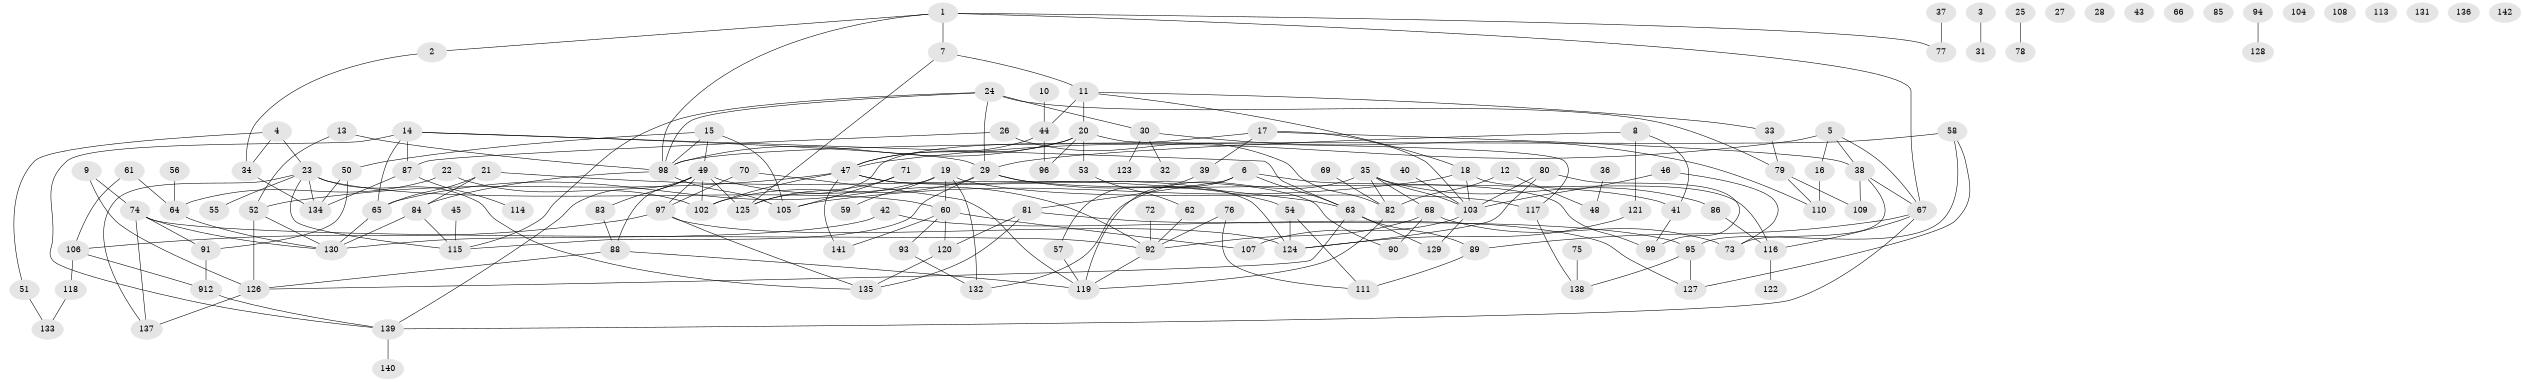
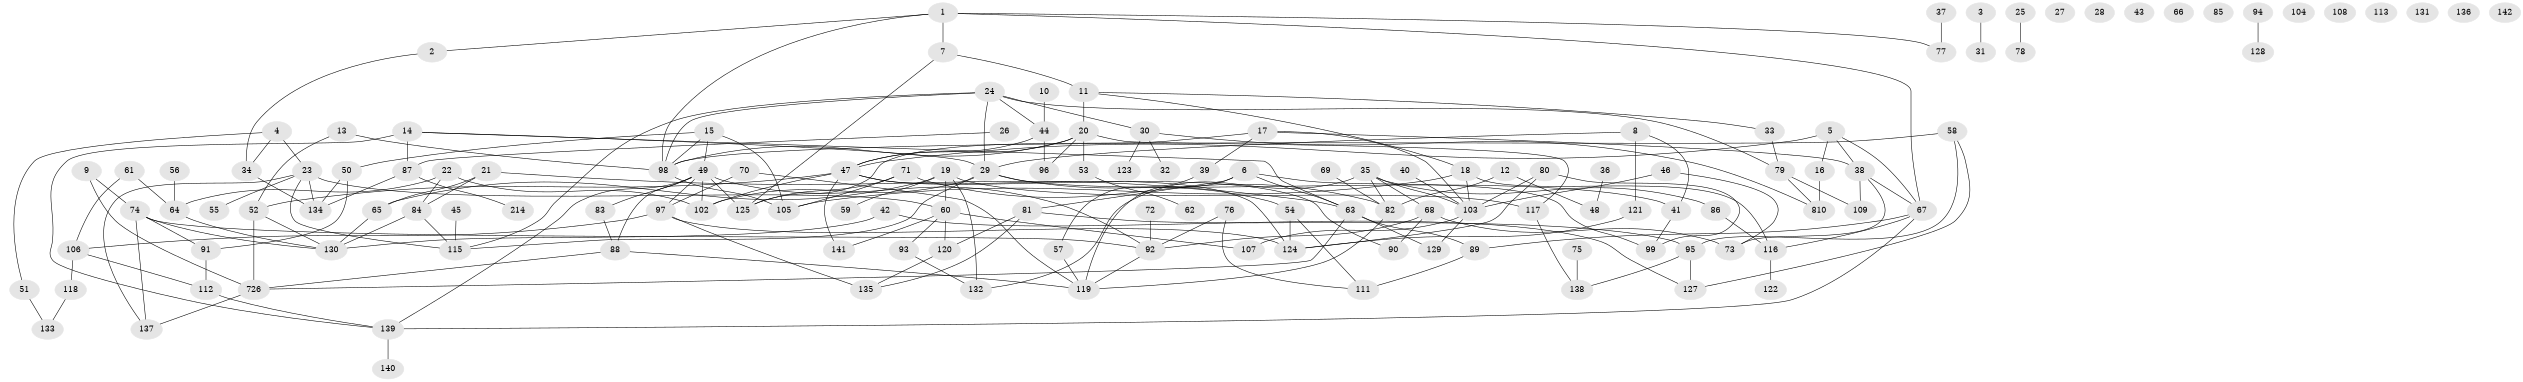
(1061, 114) -> (1017, 112)
(1250, 151) -> (1067, 197)
(385, 169) -> none
(593, 175) -> (432, 191)
(518, 211) -> (518, 211)
(1819, 211) -> (1819, 211)
(1167, 234) -> none
(563, 252) -> none
(206, 290) -> (206, 290)
(254, 290) -> (254, 290)
